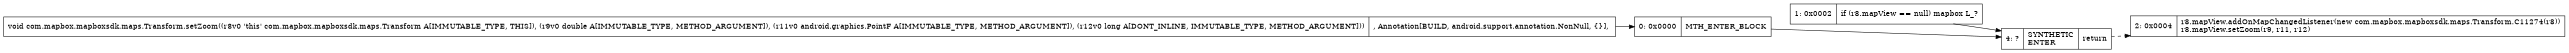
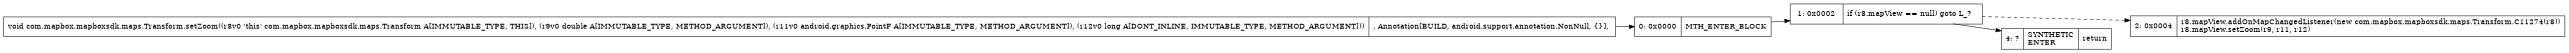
(1909, 14) -> (1909, 14)
(1884, 33) -> (1778, 22)
(2118, 36) -> (2054, 18)
